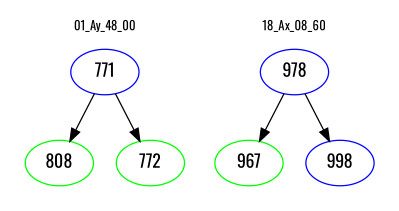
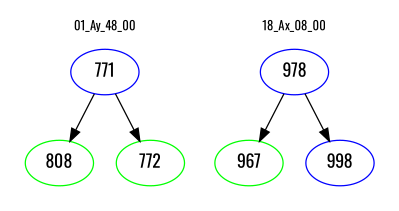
(294, 27) -> (294, 27)
